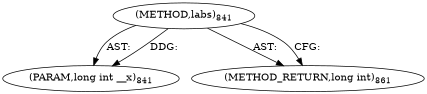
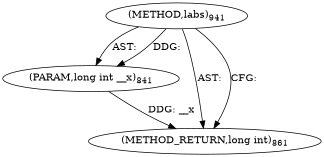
(224, 15) -> (217, 15)
none -> (138, 110)
